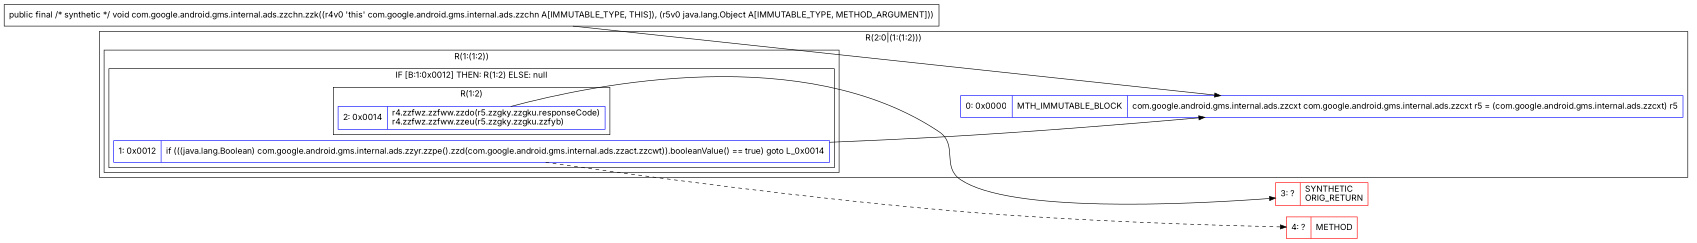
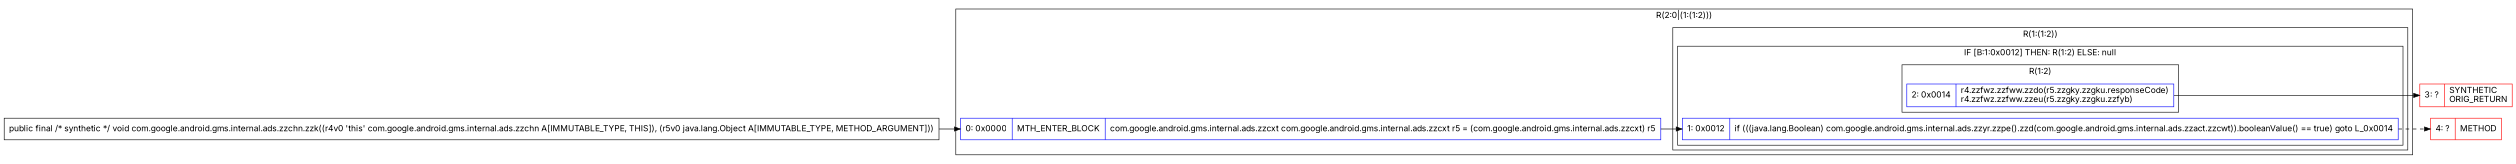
(1070, 106) -> (1059, 129)
(1014, 132) -> (1669, 129)
